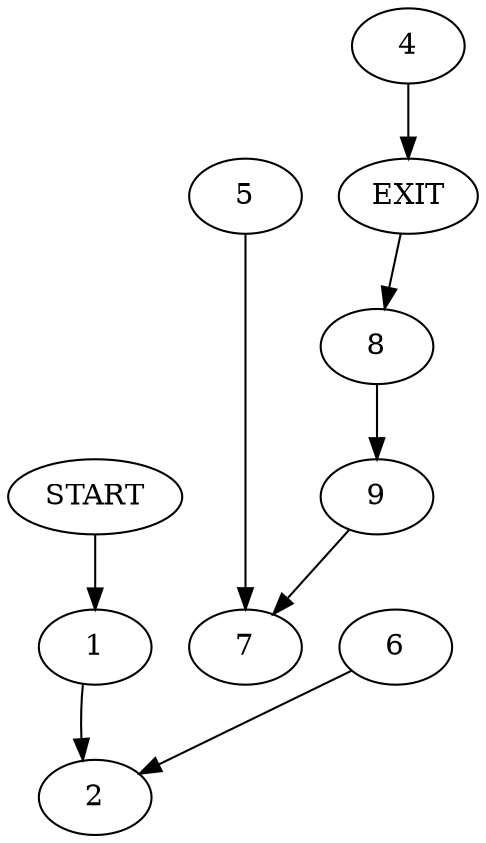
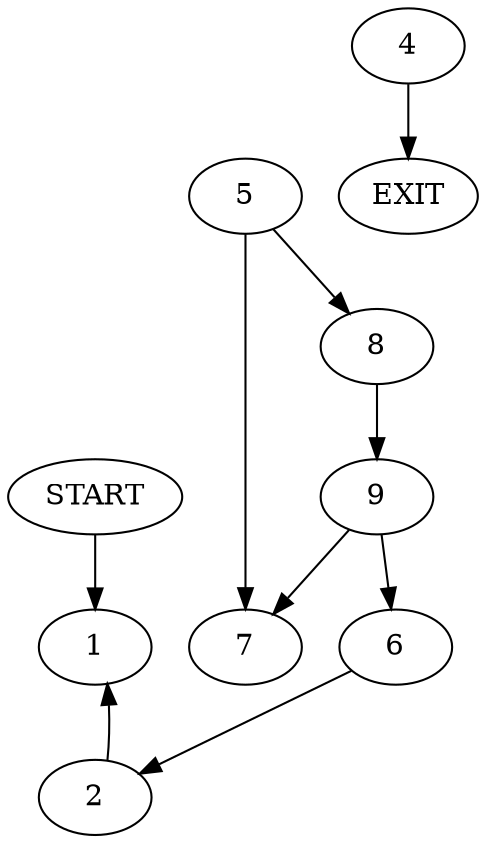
(395, 261) -> (304, 263)
none -> (385, 561)
(81, 711) -> (109, 733)
